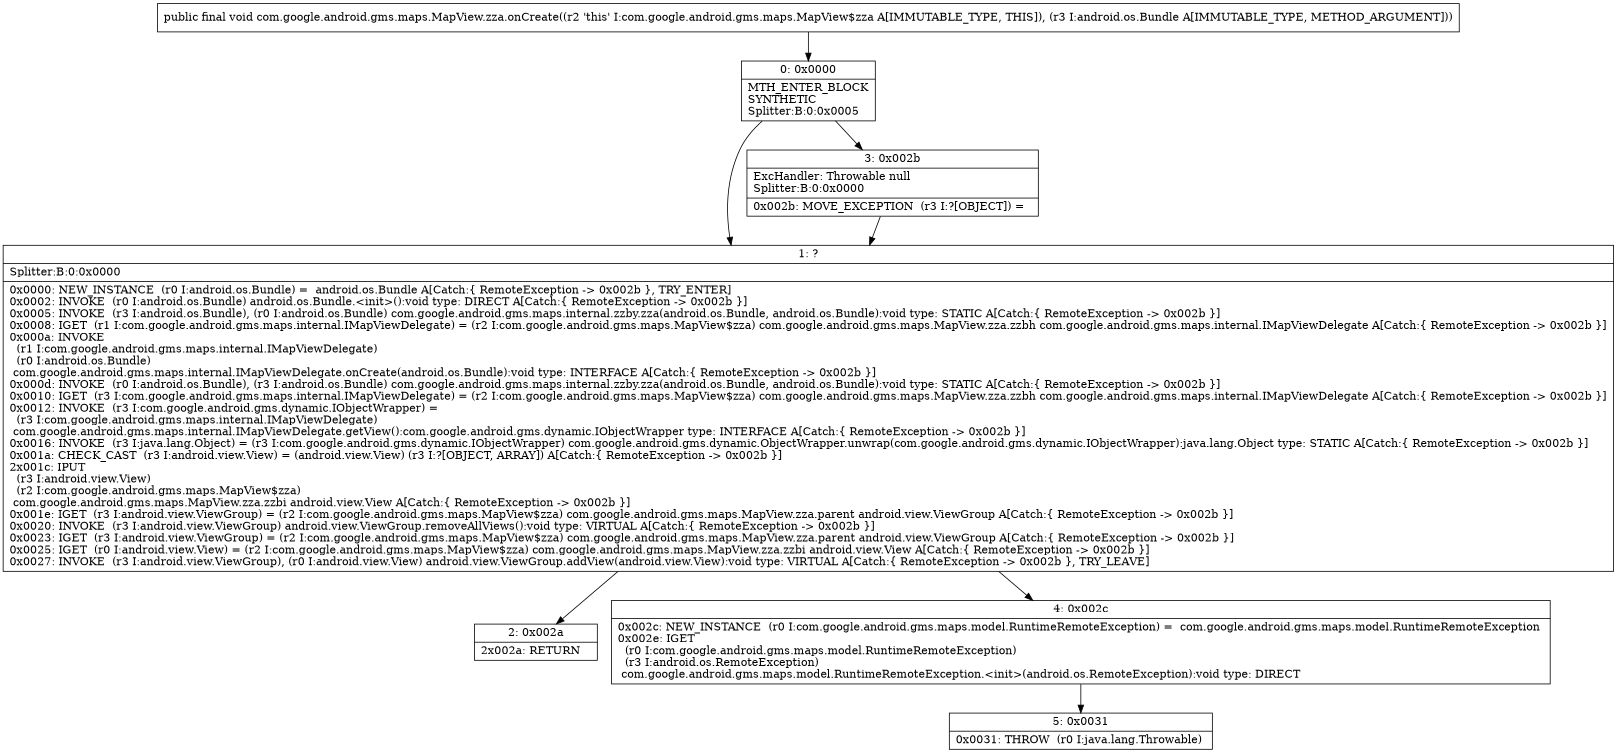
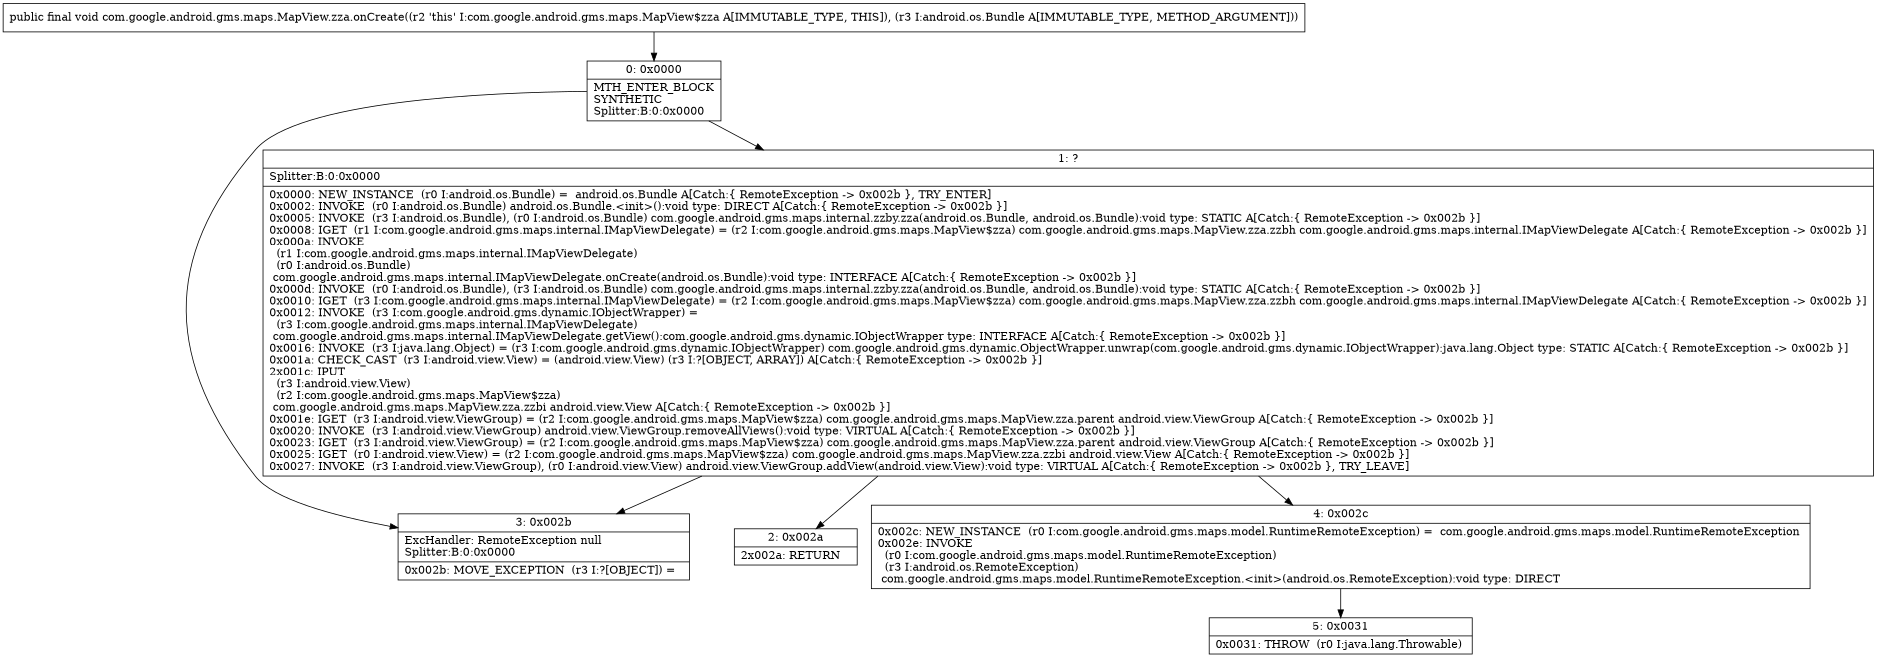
(804, 111) -> (649, 111)
(832, 177) -> (503, 541)
(876, 227) -> (663, 493)
(660, 639) -> (929, 544)
